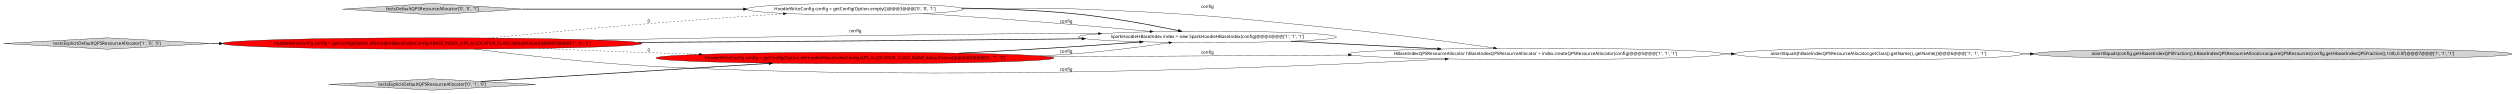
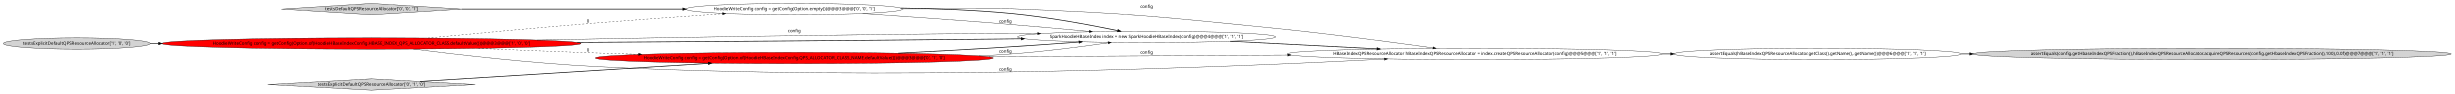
(107, 44) -> (77, 44)
